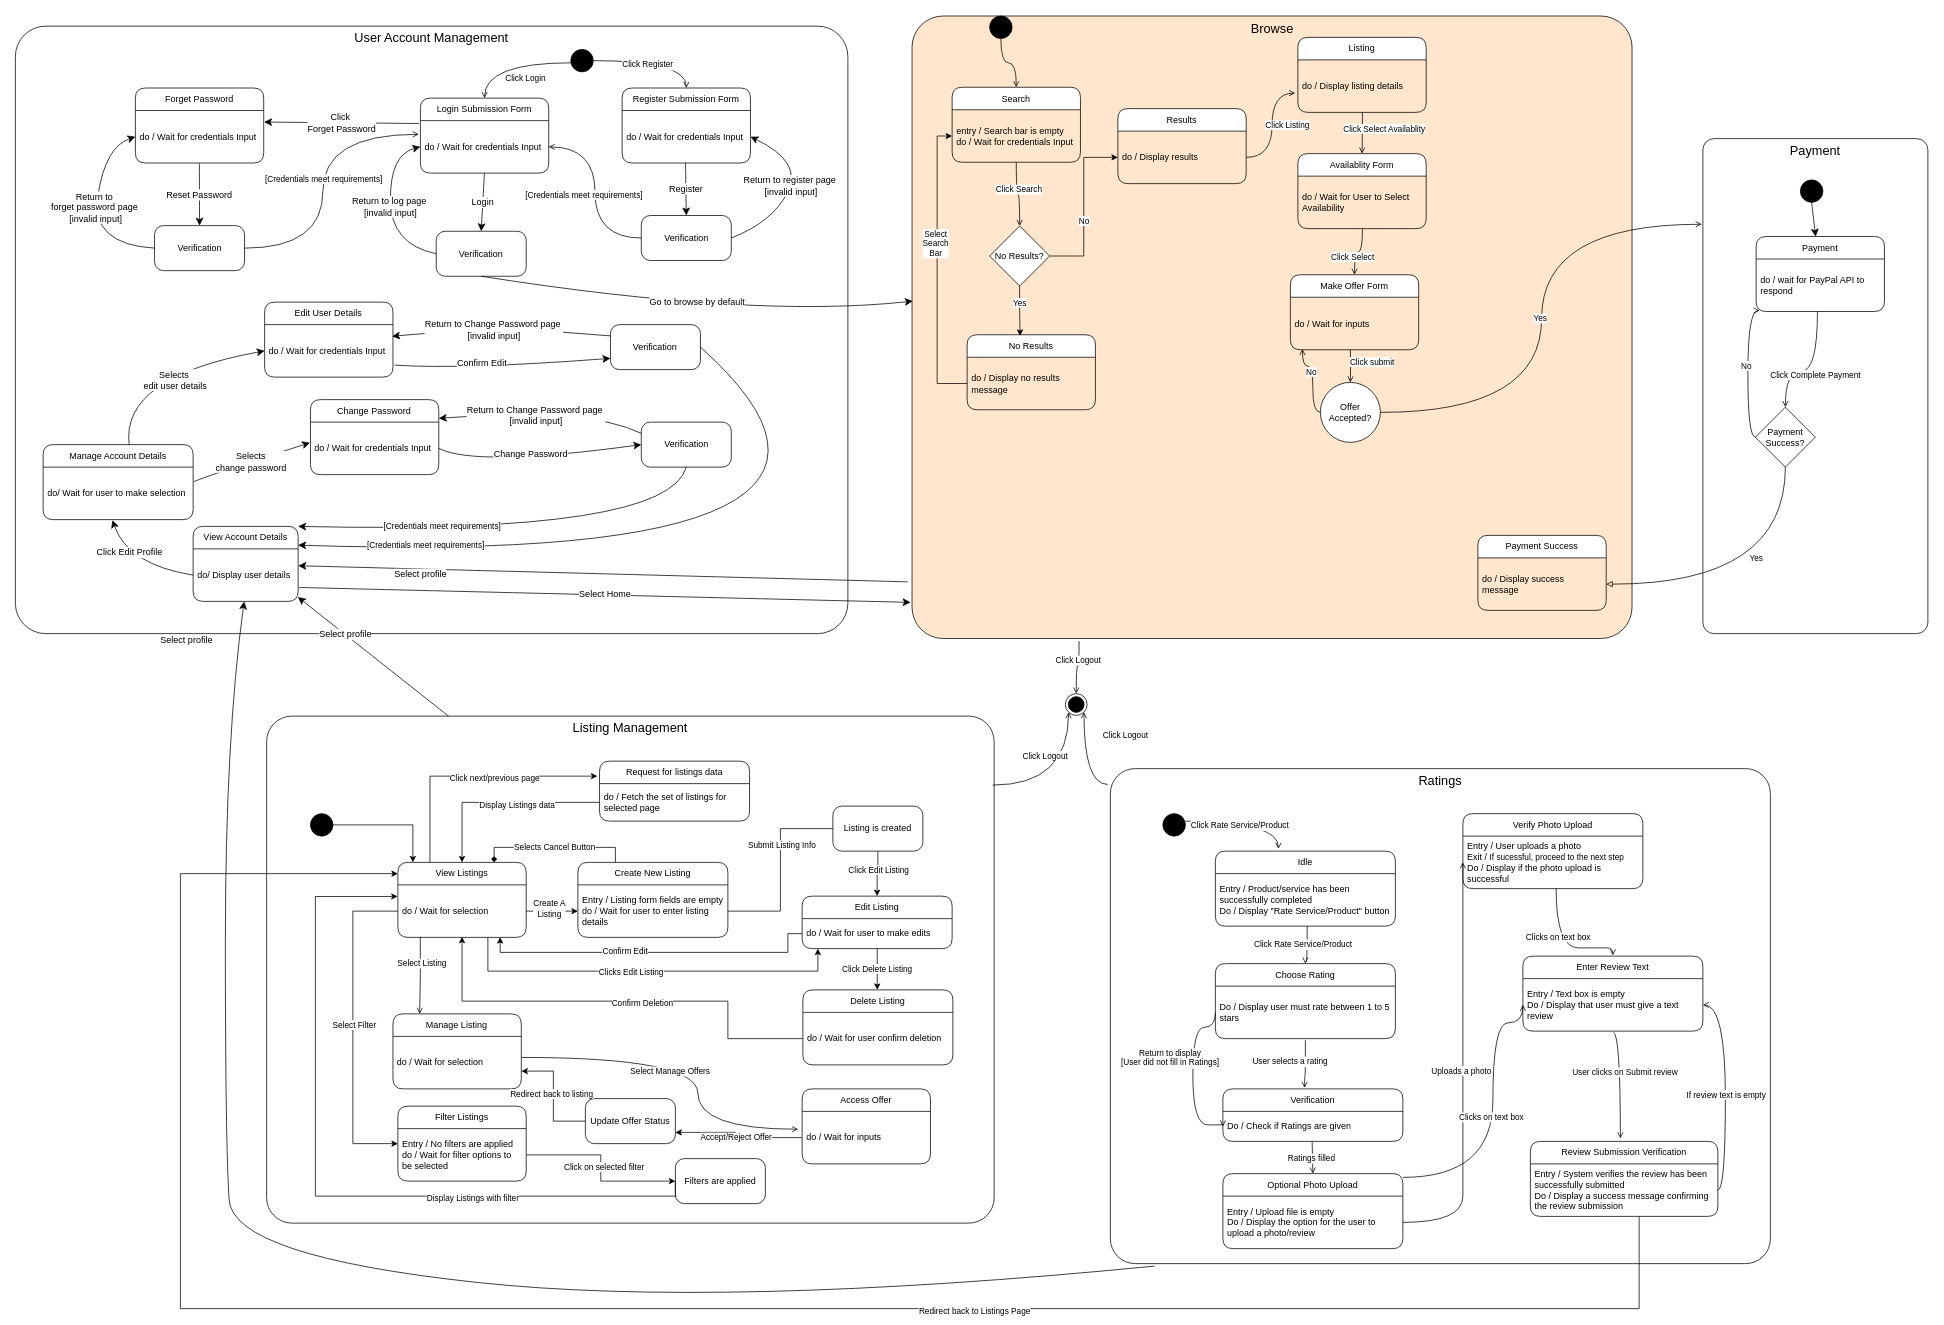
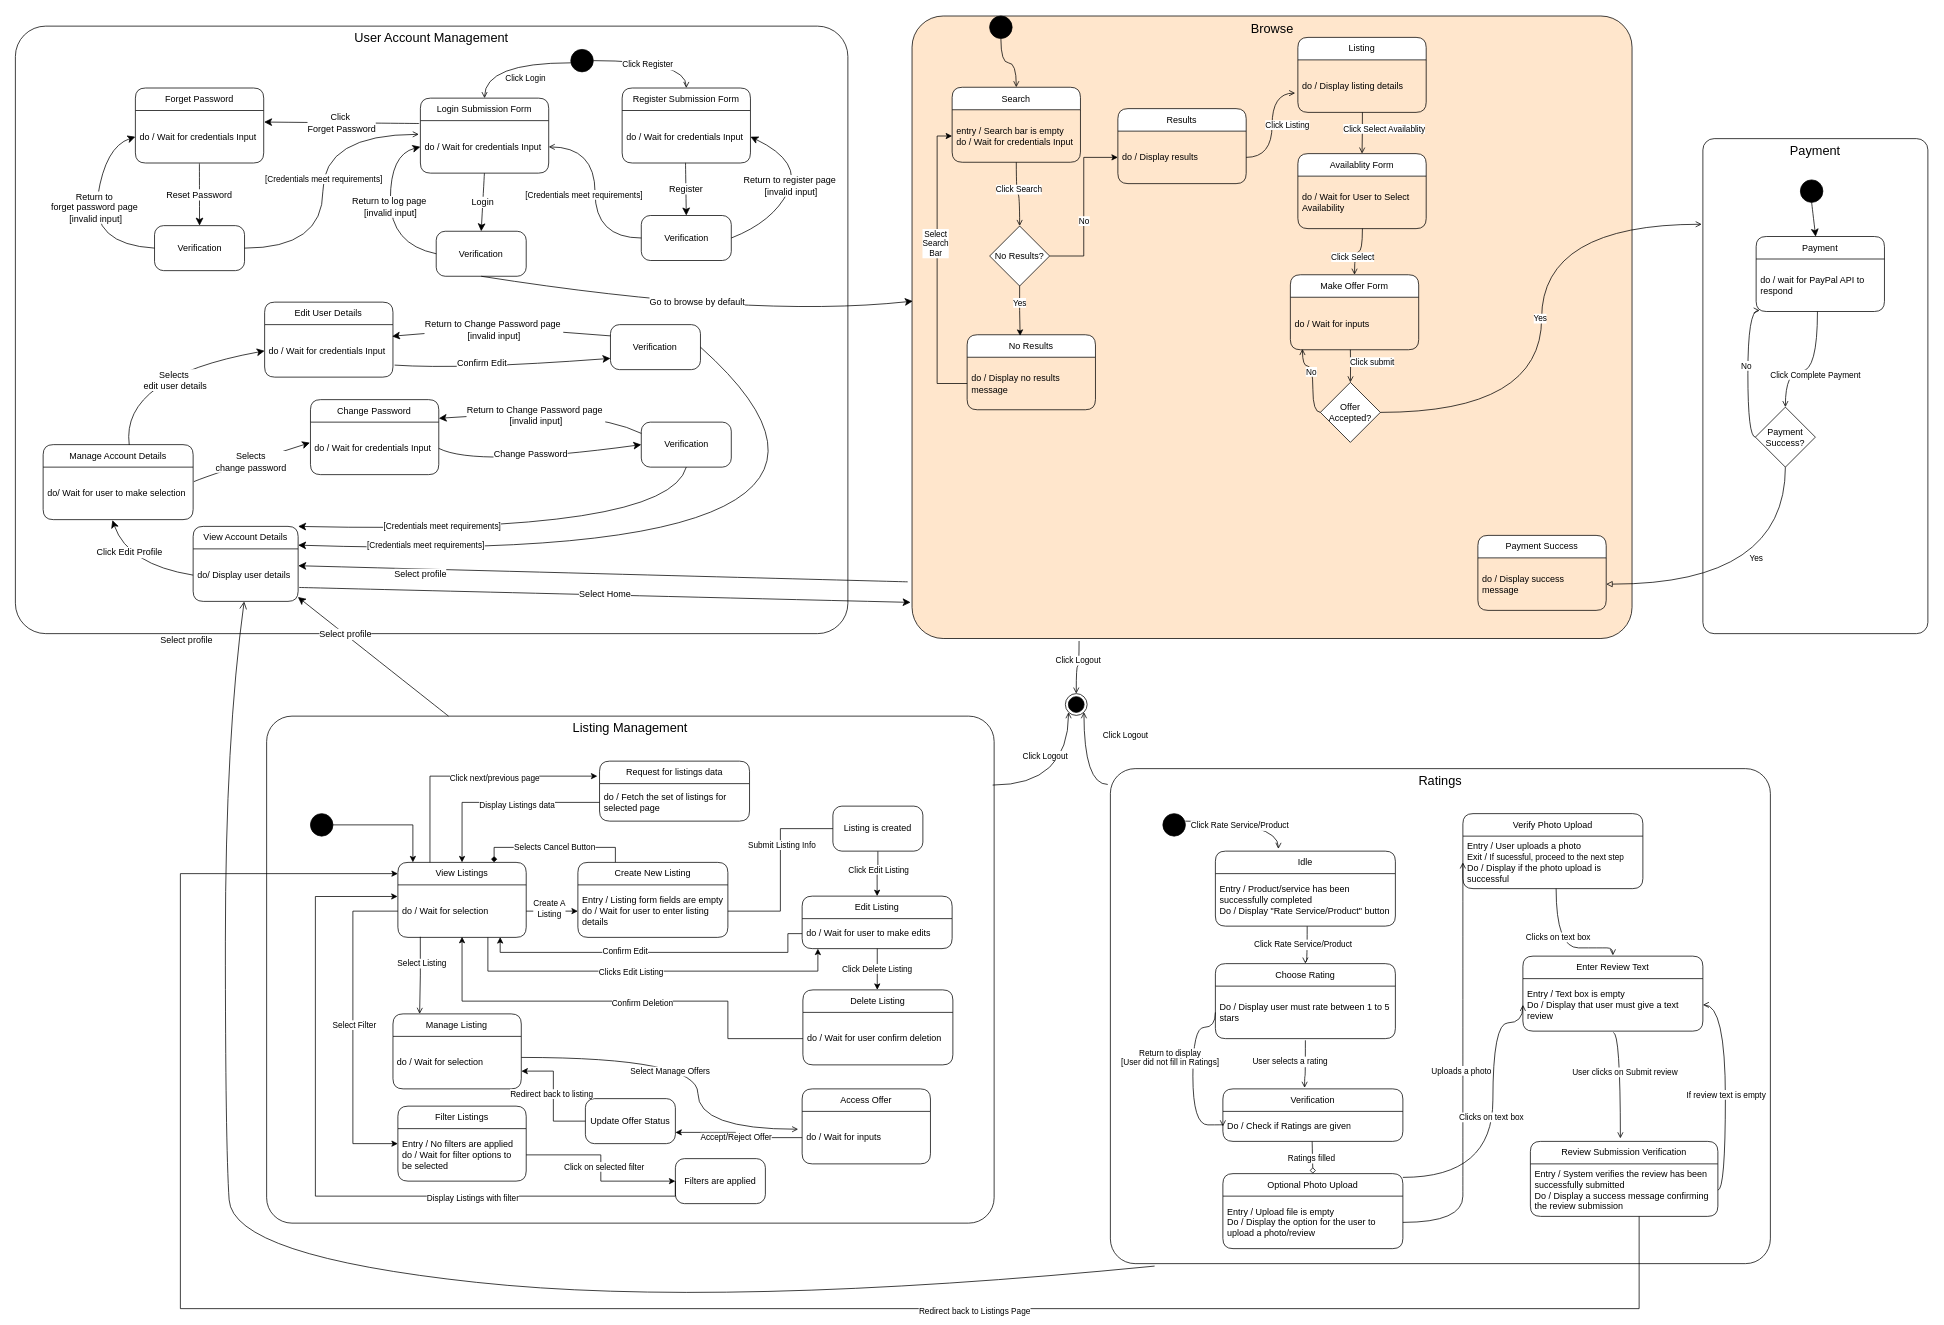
(1350, 412) -> (1350, 412)
(243, 609) -> (243, 607)
(1313, 1168) -> (1313, 1166)
